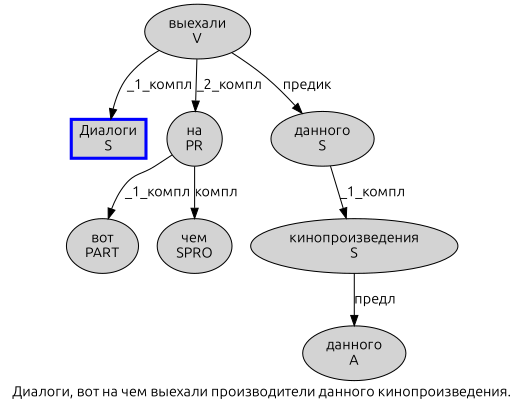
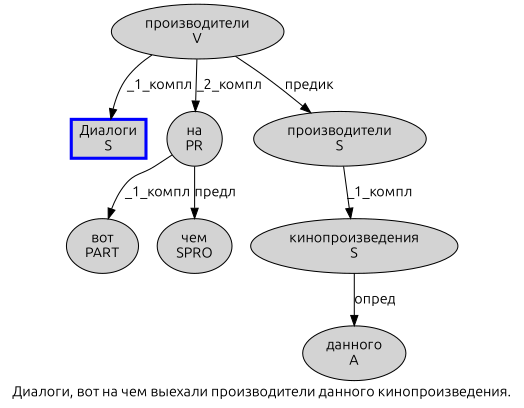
(198, 32) -> (198, 32)
(323, 139) -> (340, 139)
(217, 192) -> (216, 192)
(375, 300) -> (375, 300)
